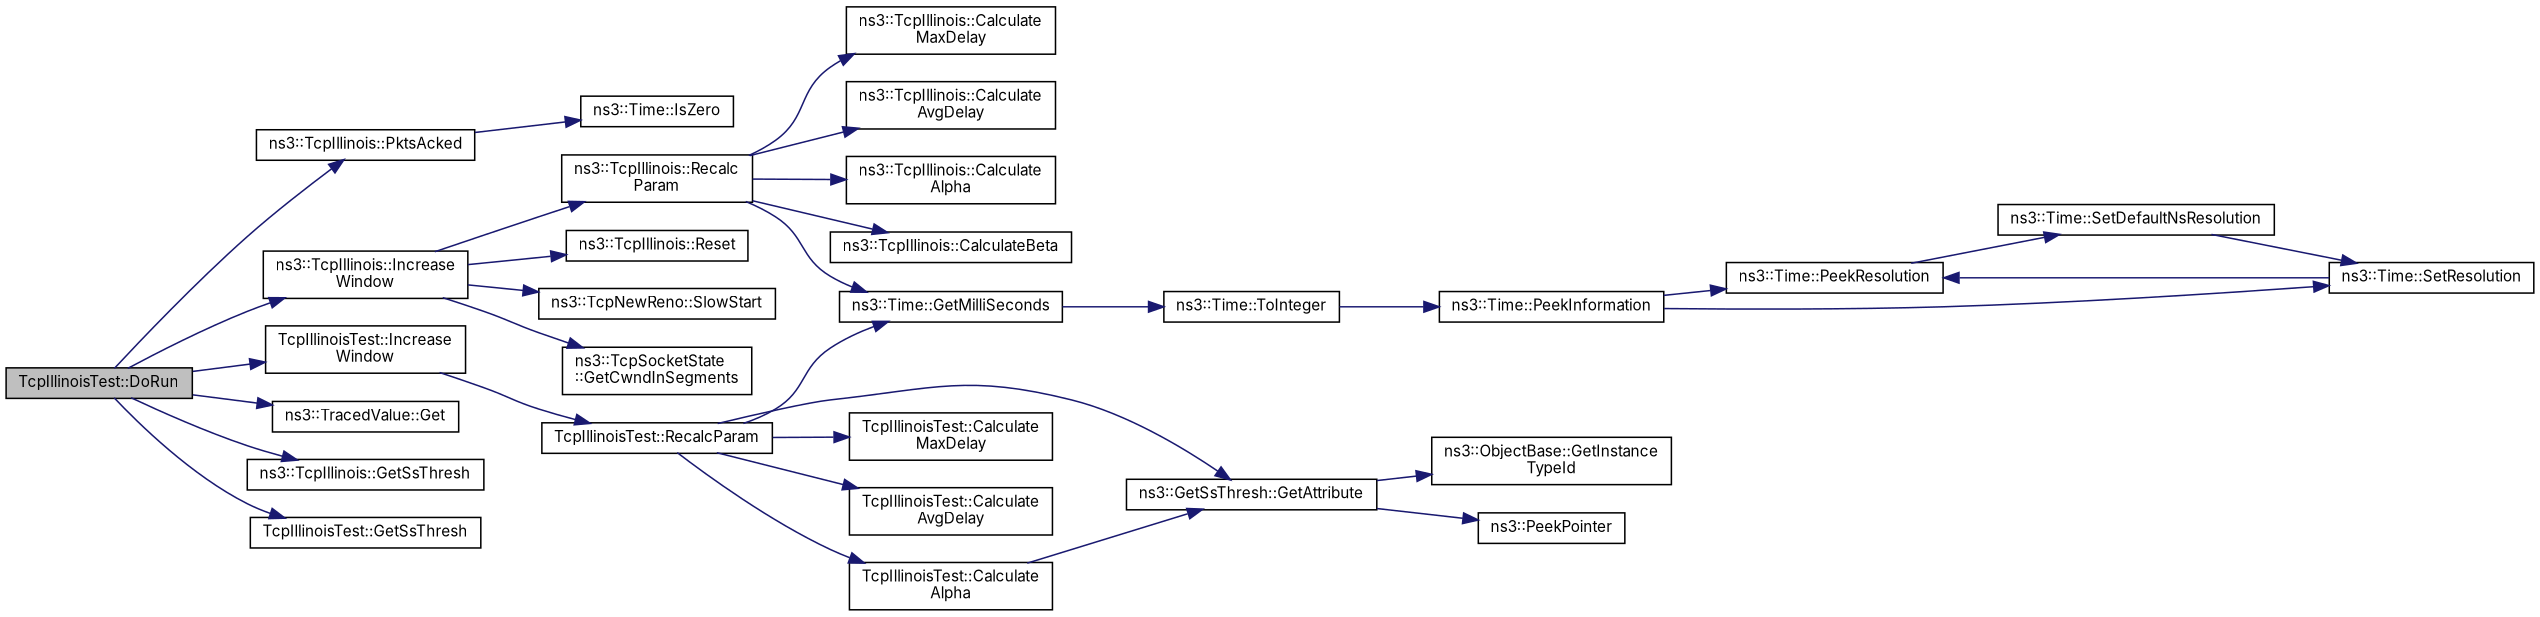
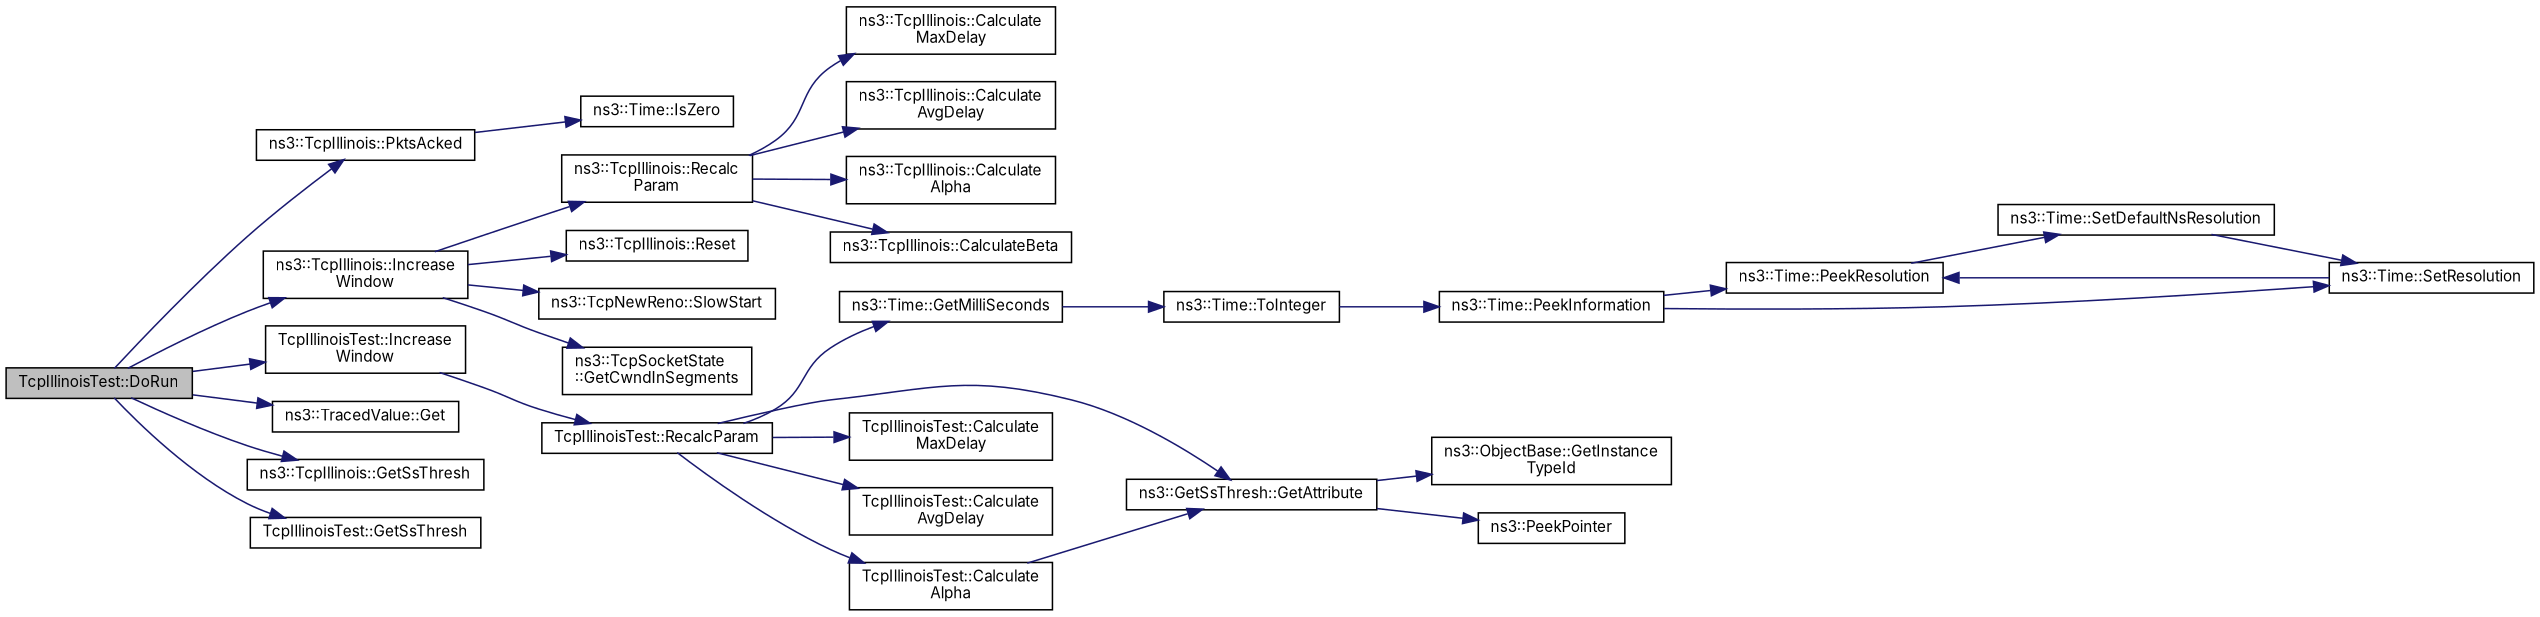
(800, 243) -> none
